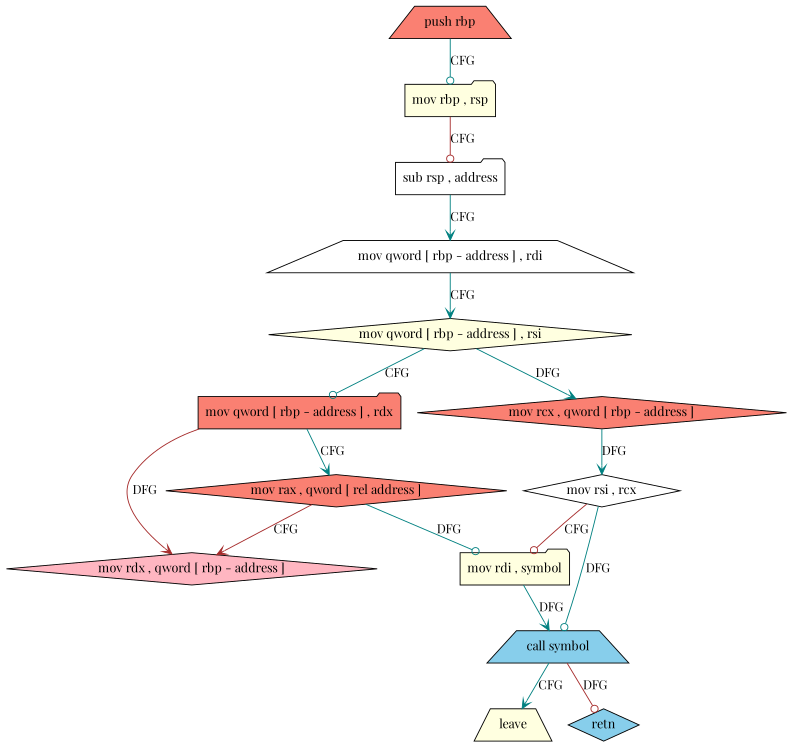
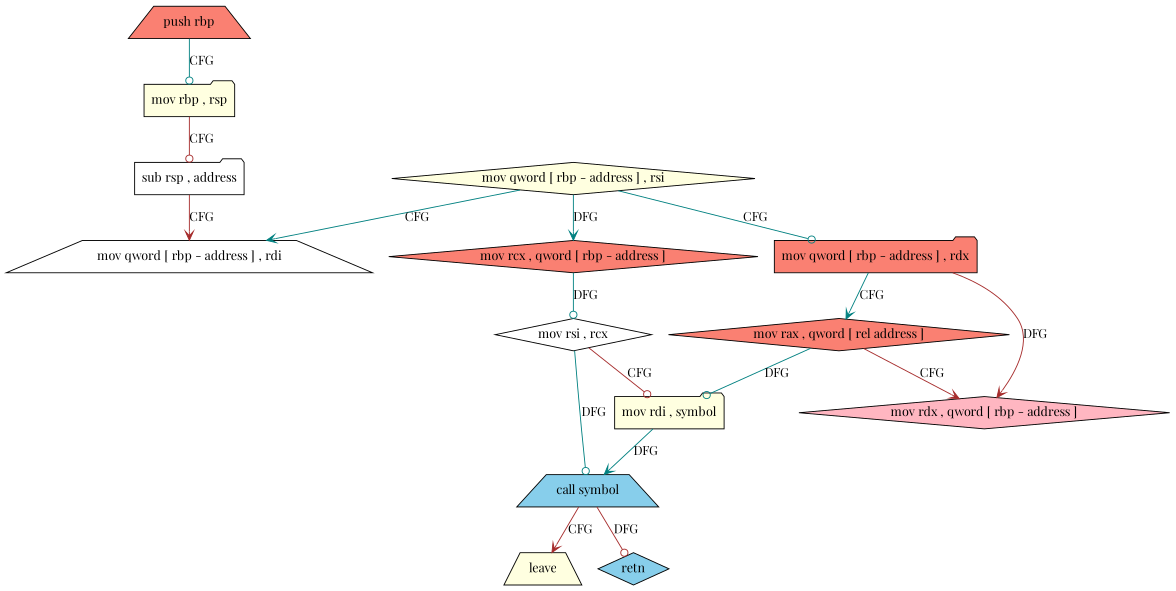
(450, 213) -> (189, 213)
(450, 291) -> (398, 214)
(602, 447) -> (573, 292)
(538, 682) -> (568, 526)
